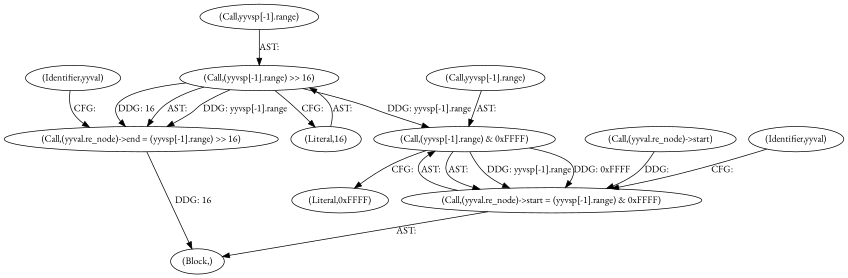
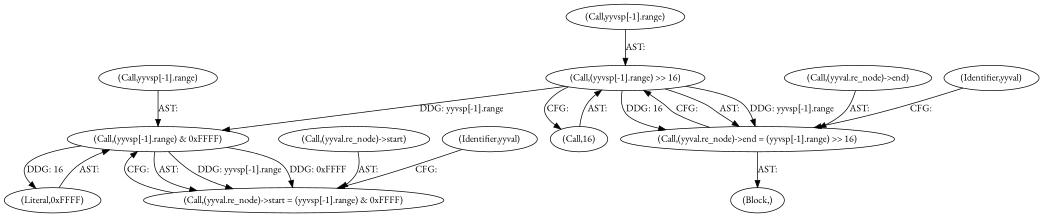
none -> (858, 78)
none -> (678, 115)
(326, 139) -> (579, 139)
none -> (78, 166)
(404, 170) -> (45, 170)
(432, 170) -> (139, 170)
(658, 170) -> (370, 170)
(193, 200) -> (769, 170)
(359, 234) -> none
